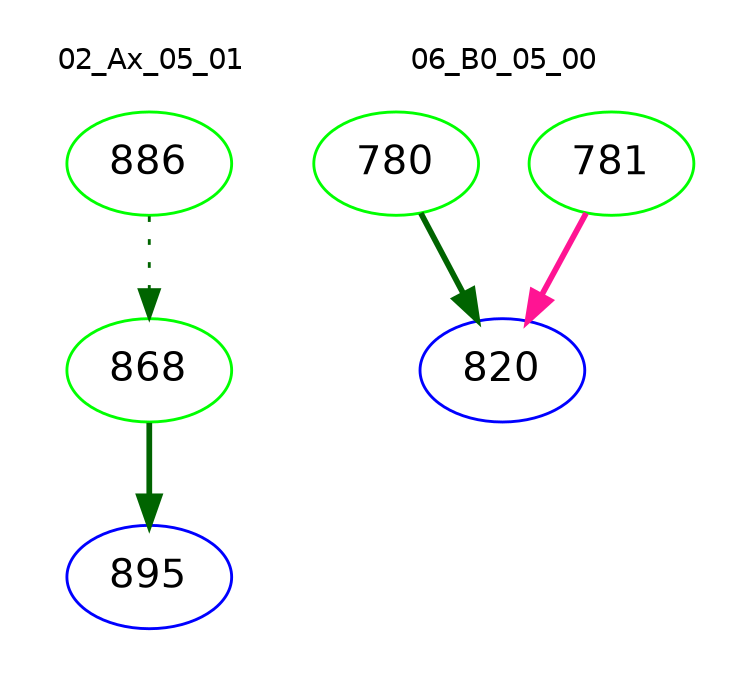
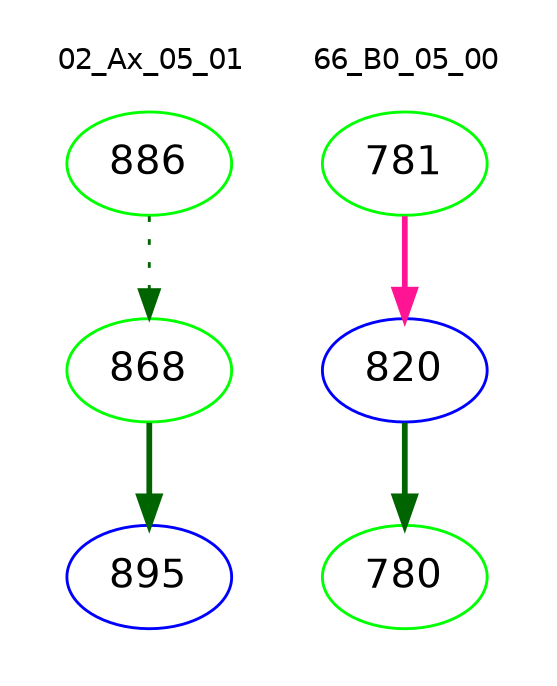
(504, 62) -> (406, 62)
(442, 254) -> (405, 460)
